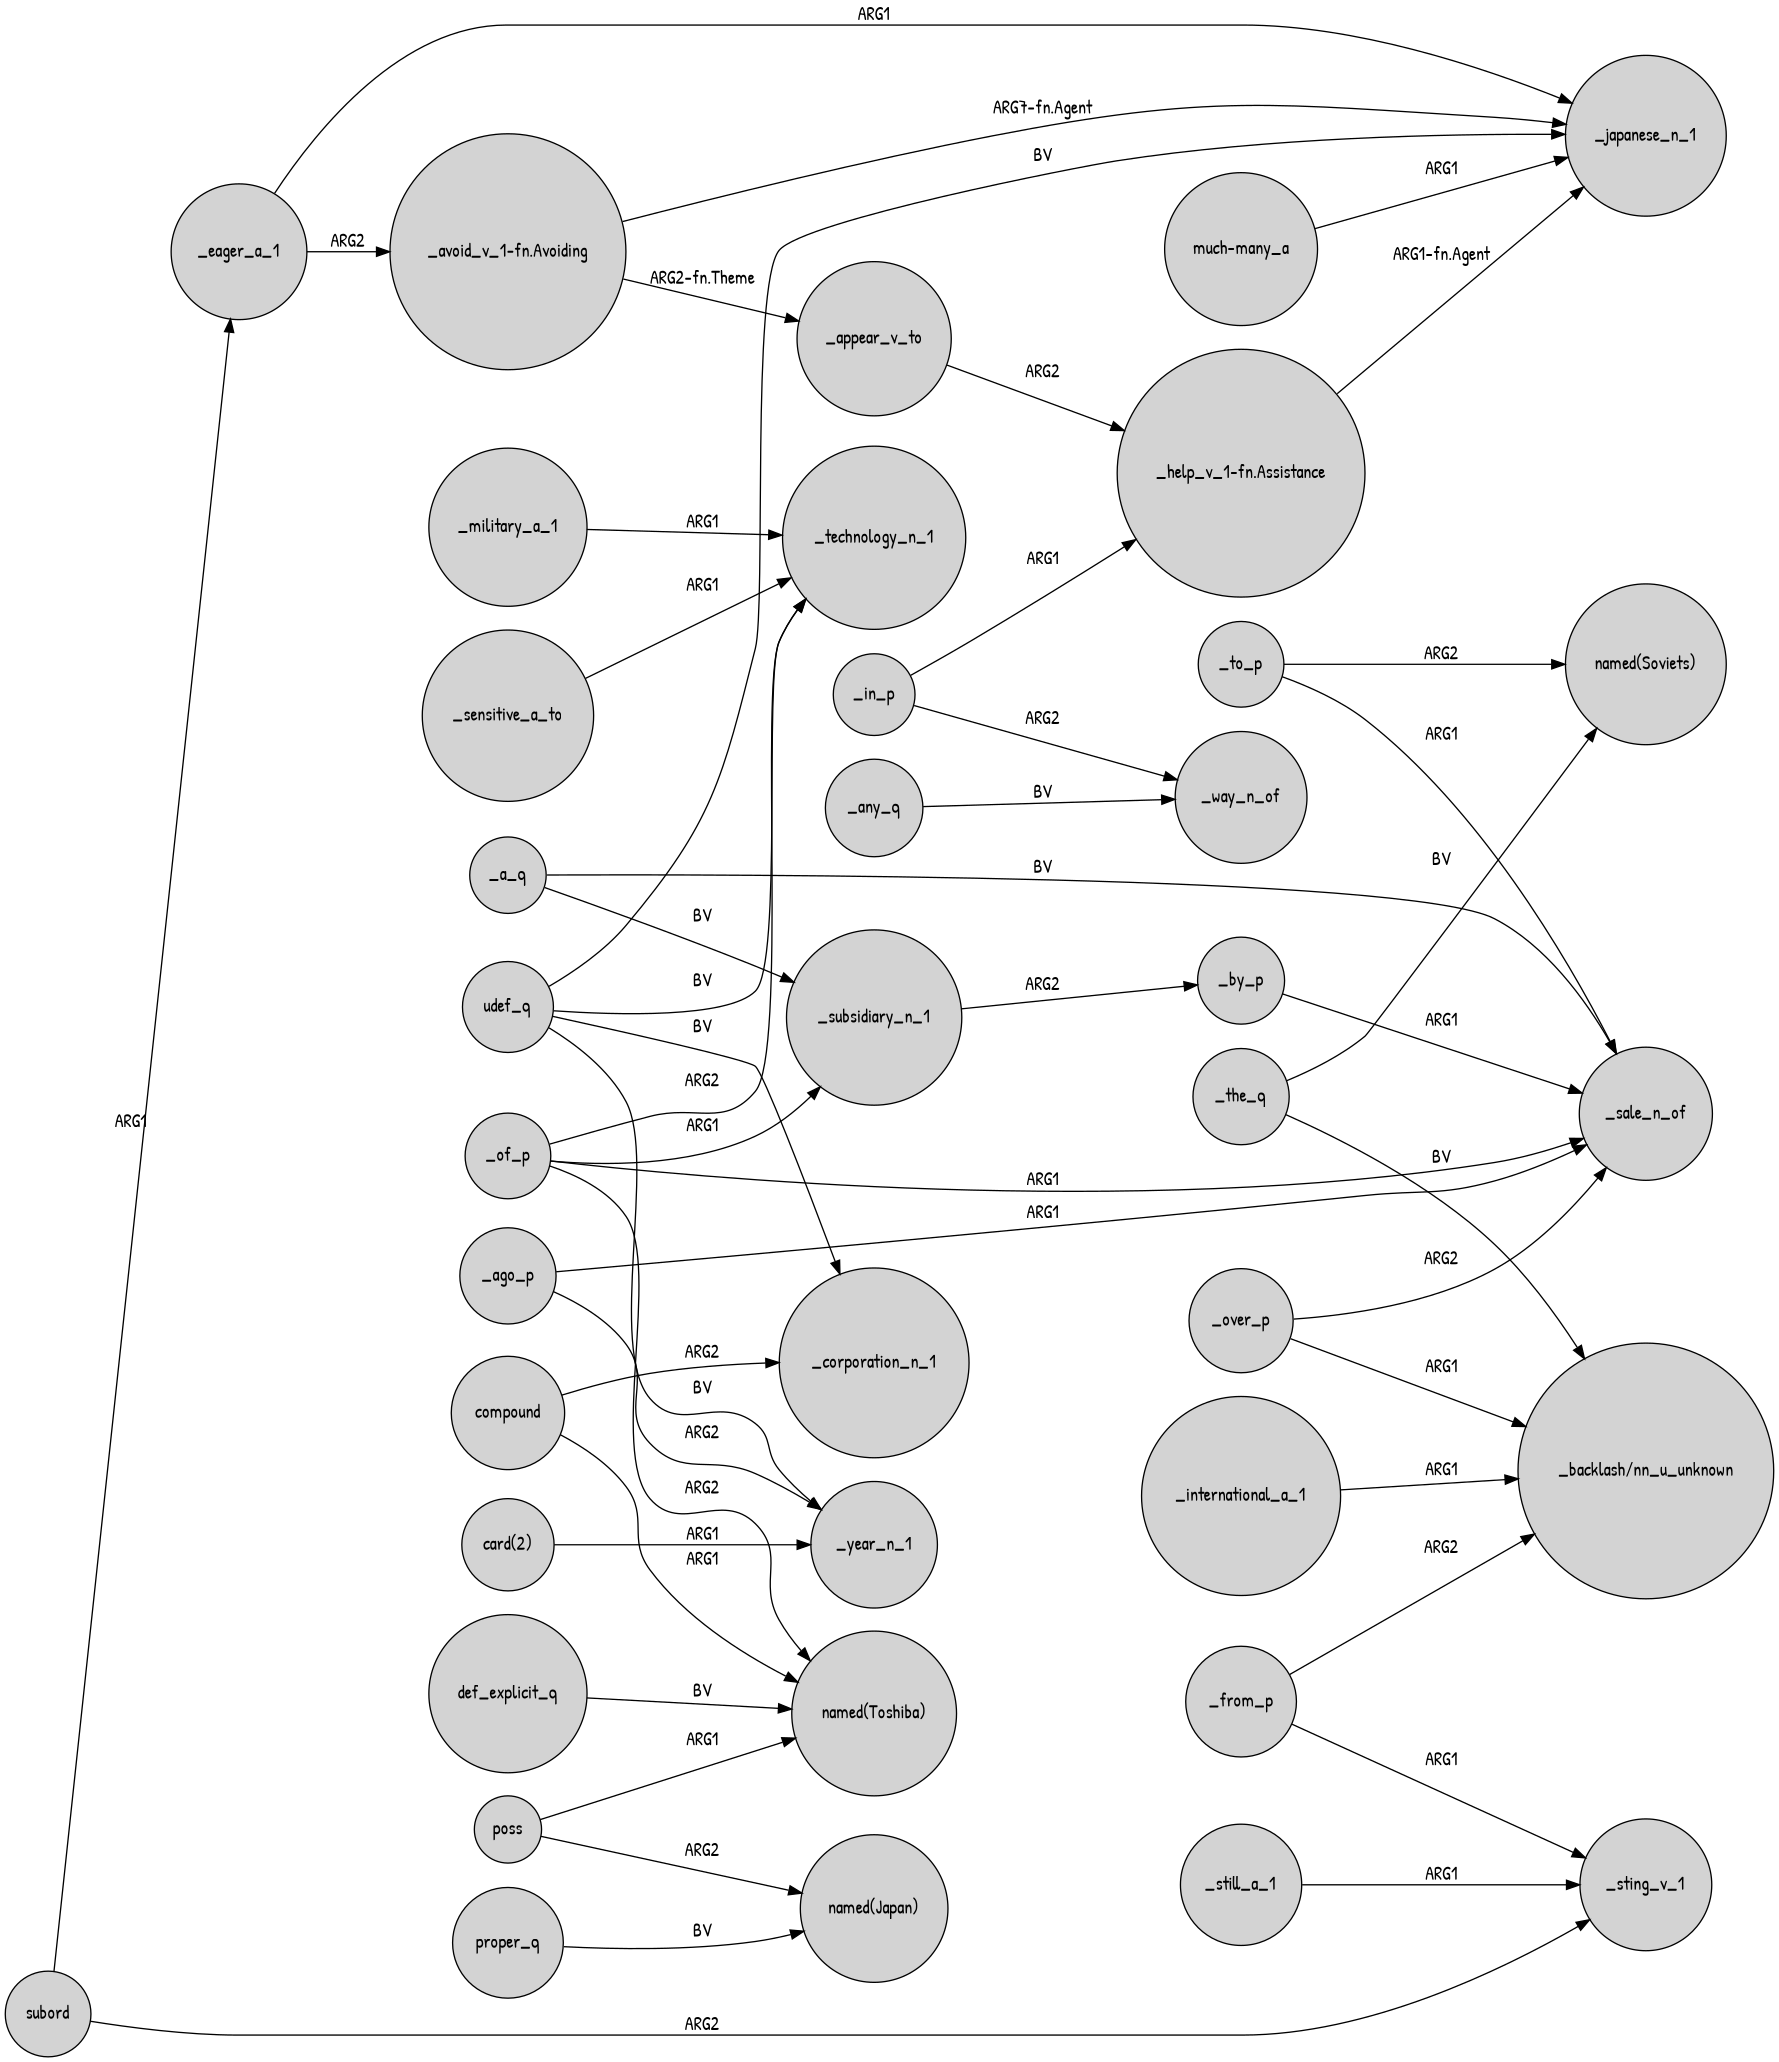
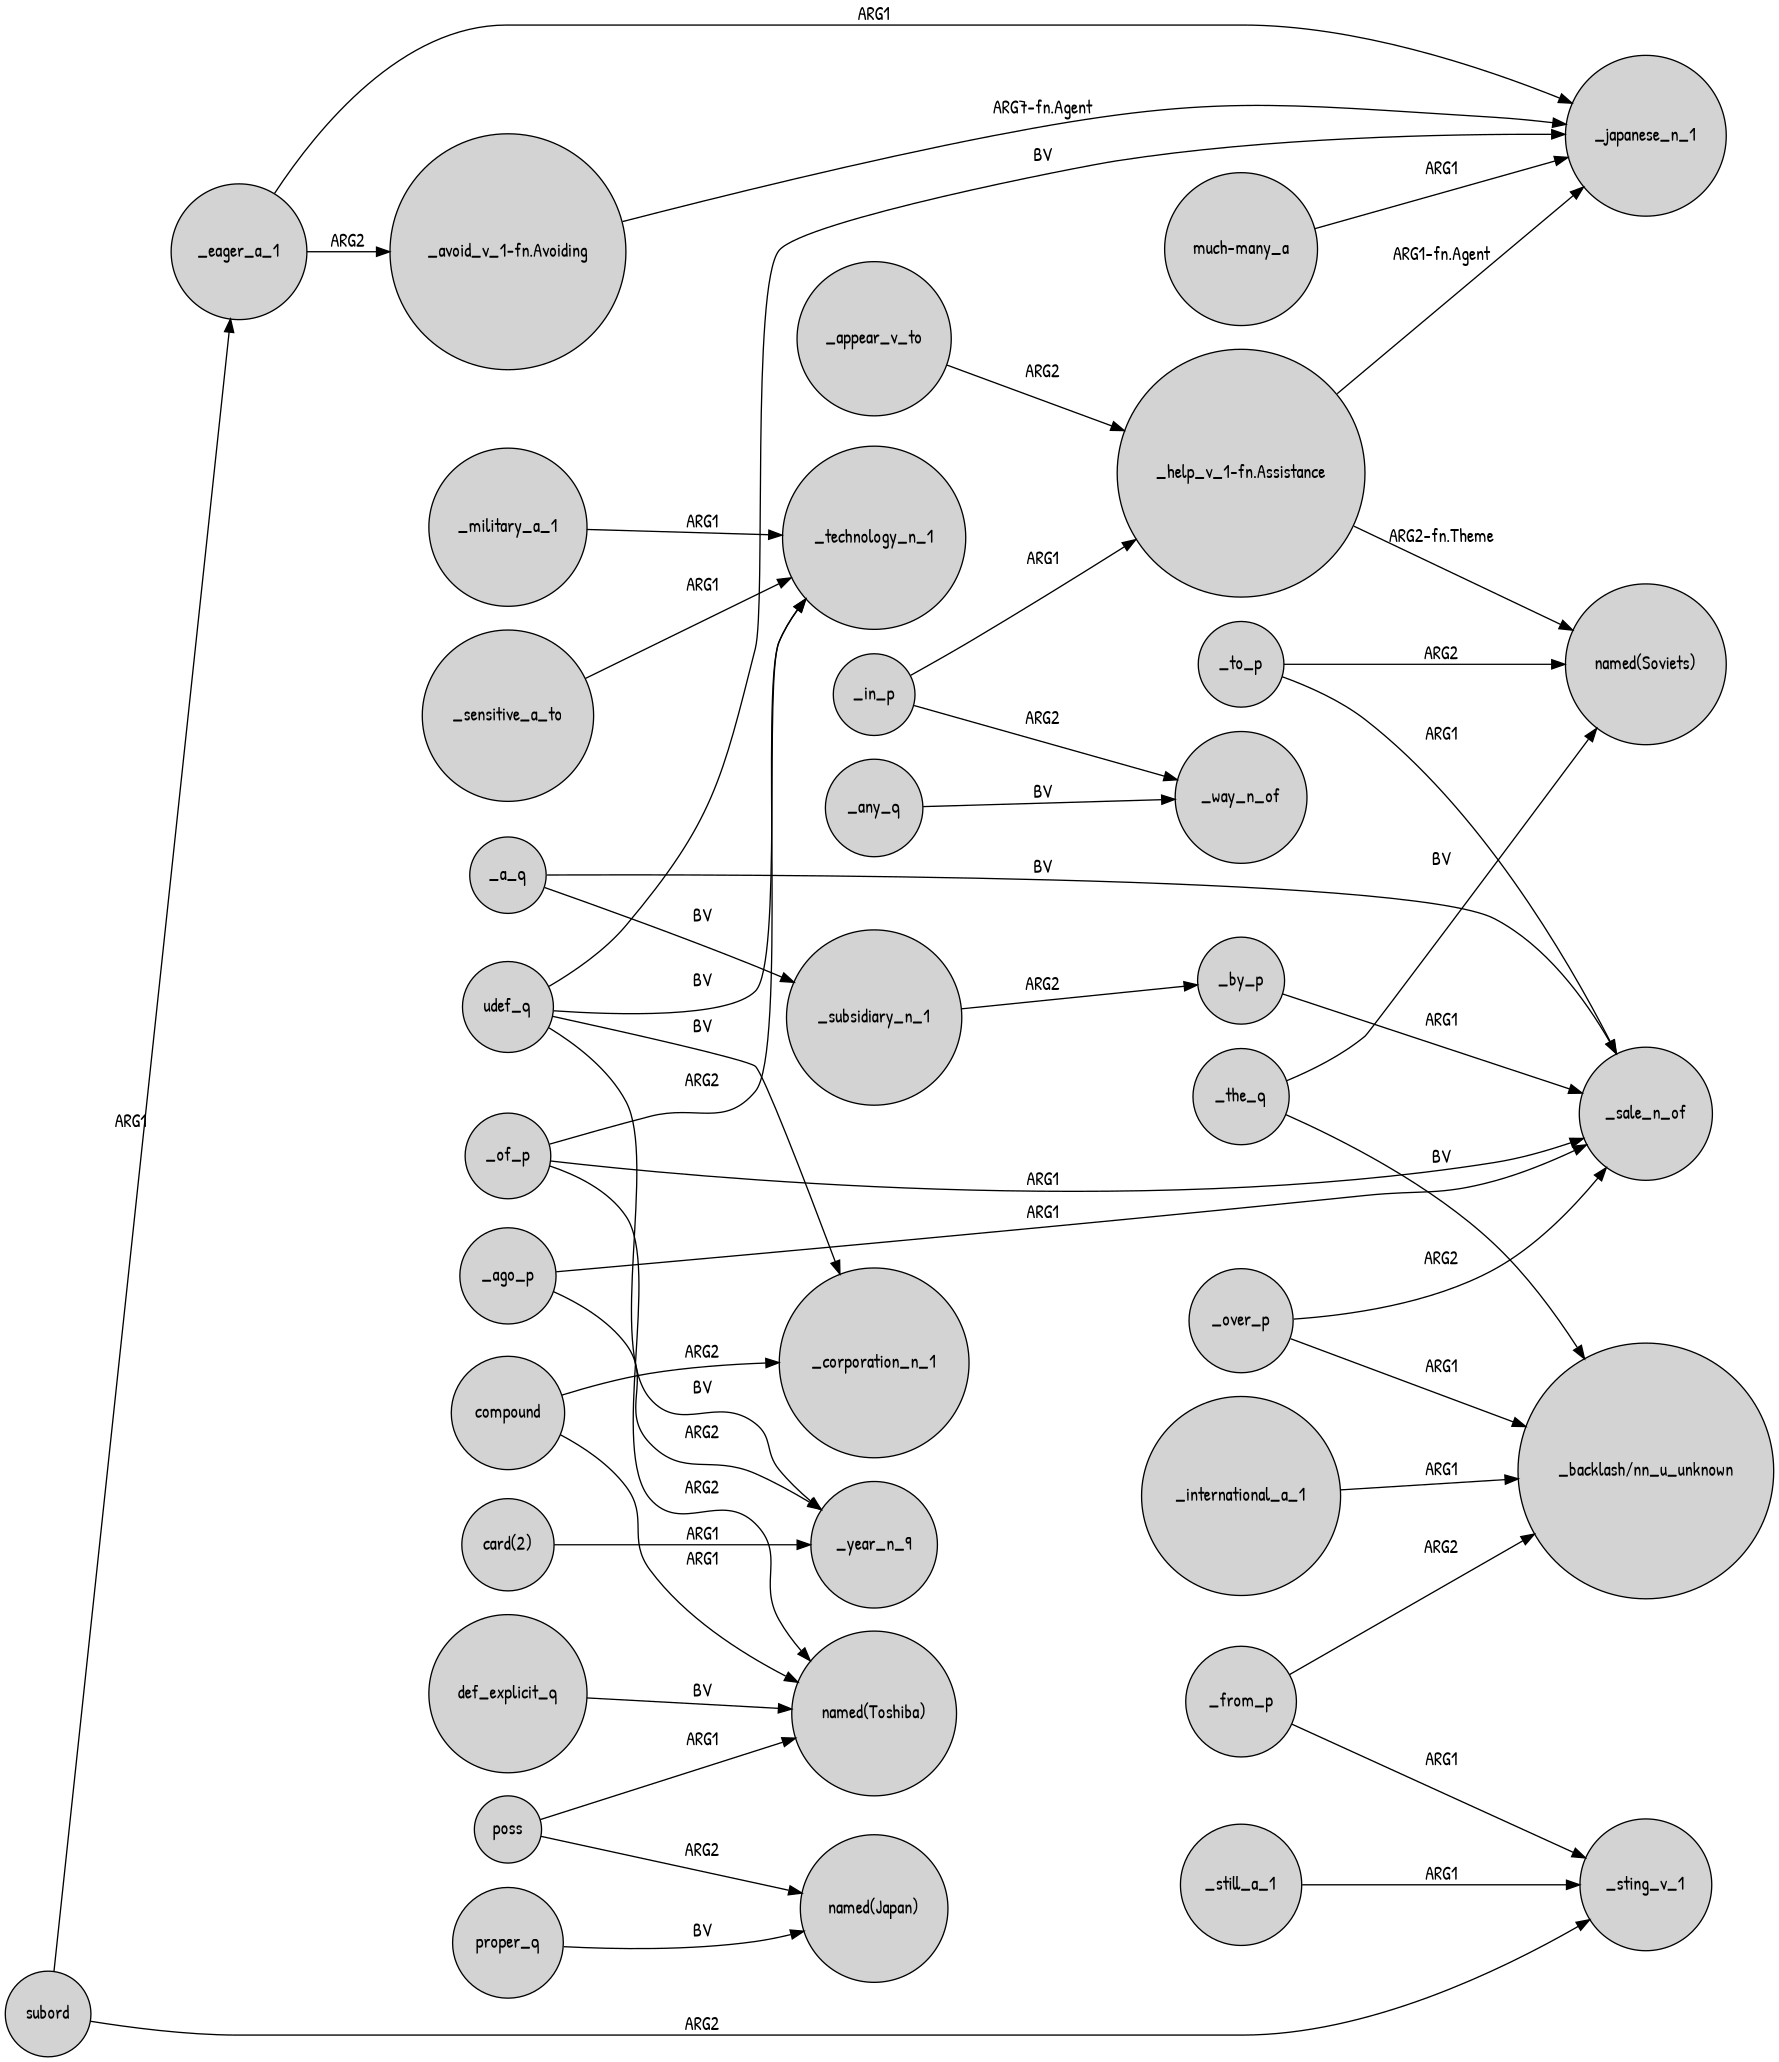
(704, 298) -> none
none -> (1457, 575)
(689, 1156) -> none
(874, 1545) -> (874, 1545)
